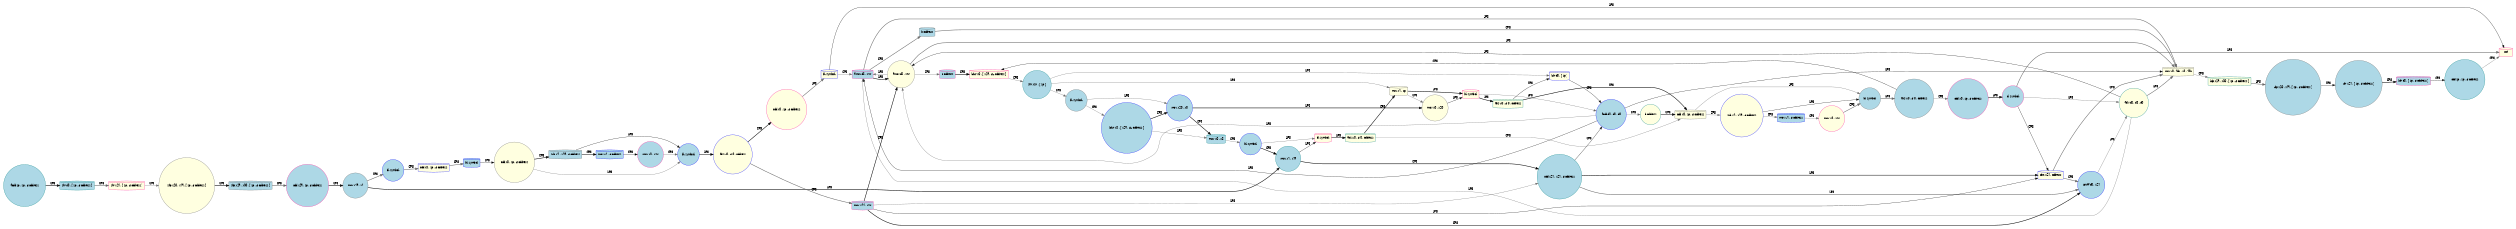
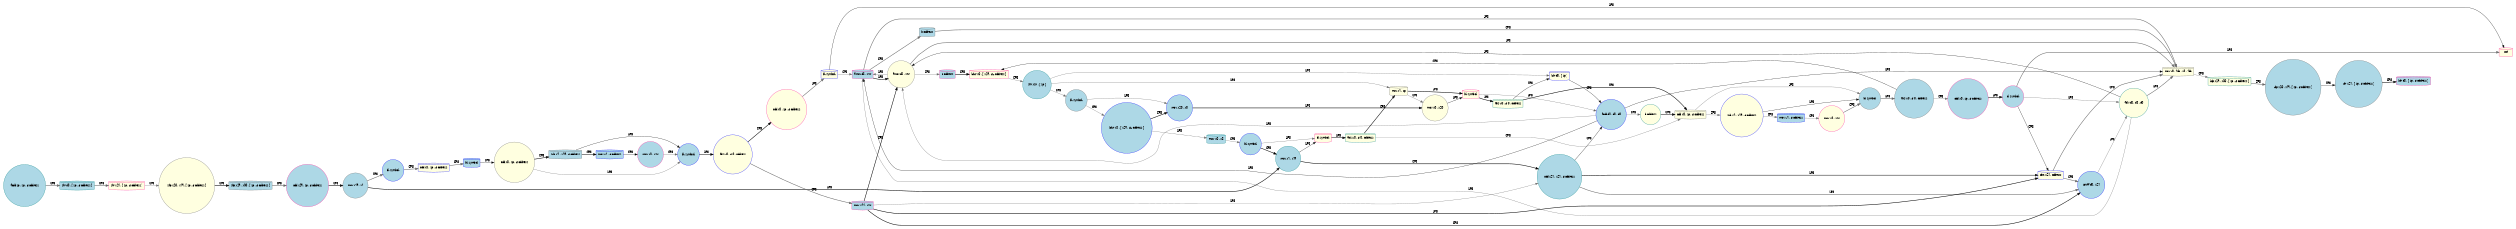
(2178, 72) -> (2178, 72)
(2465, 80) -> none
(2258, 82) -> (2258, 82)
(1198, 123) -> none
(51, 186) -> (51, 186)
(1455, 214) -> (1455, 214)
